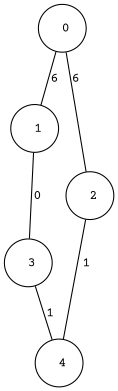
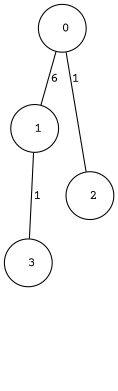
(76, 78) -> (76, 78)
(38, 196) -> (38, 196)
(59, 363) -> none
